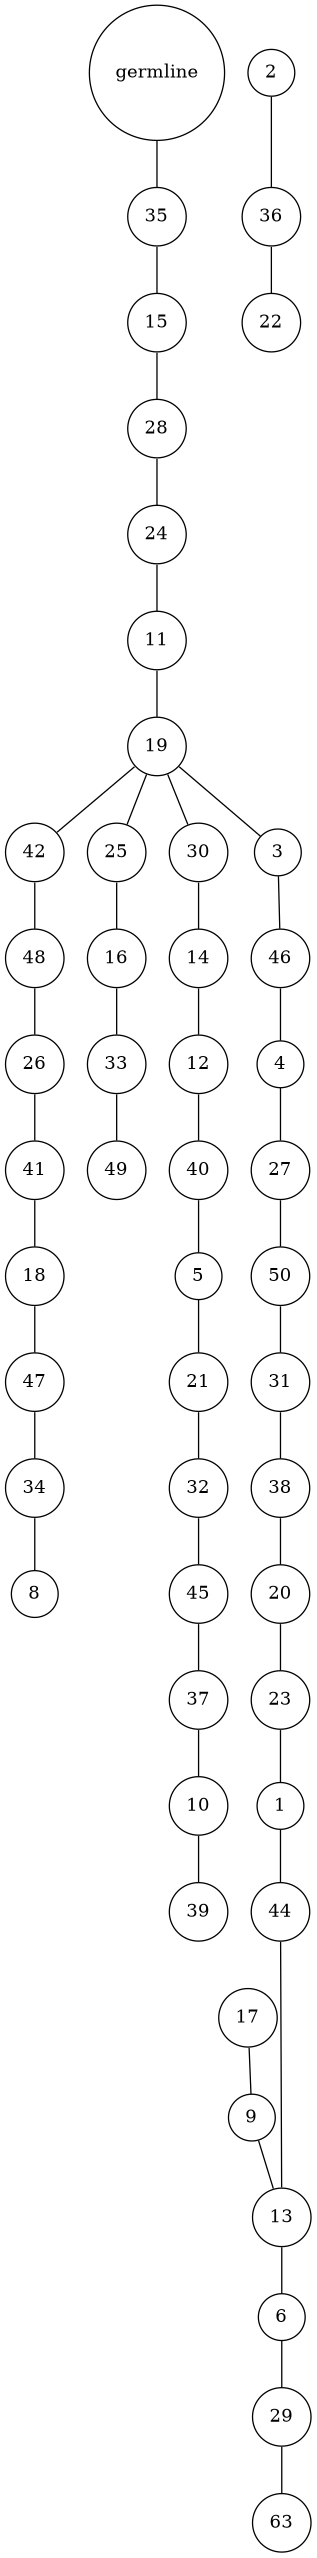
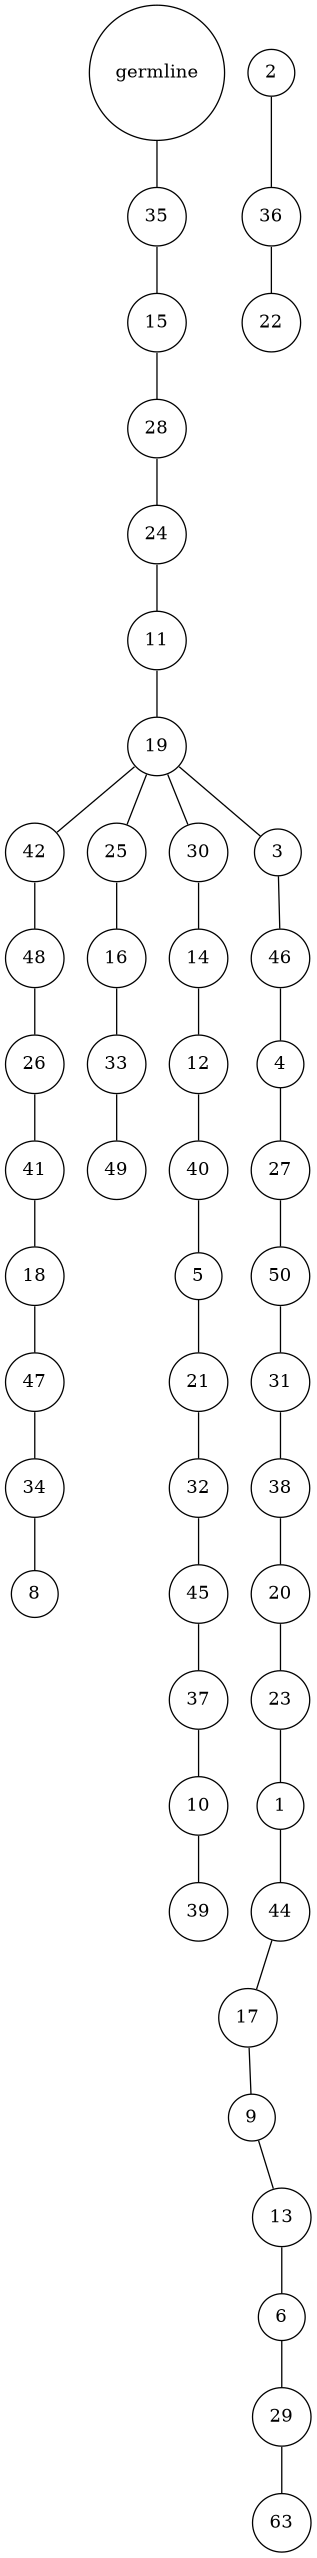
(281, 2065) -> (264, 1965)
